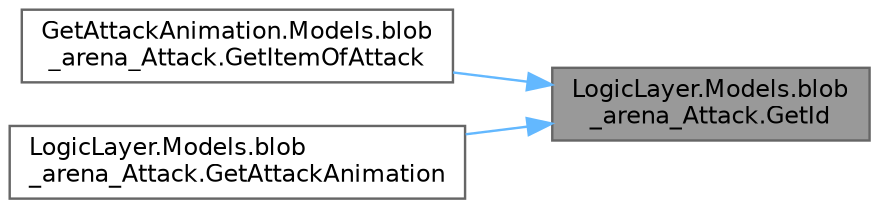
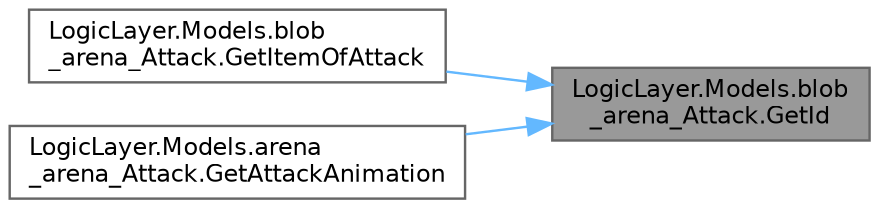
(237, 46) -> (237, 46)
(237, 162) -> (237, 162)
